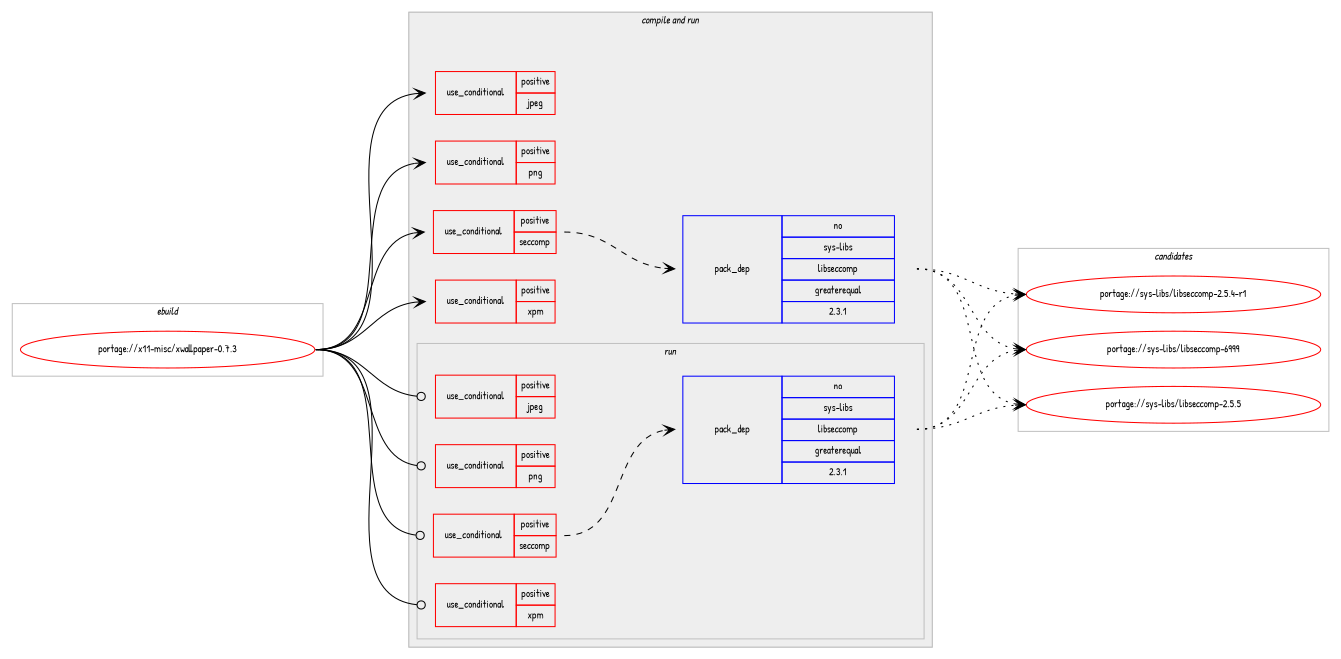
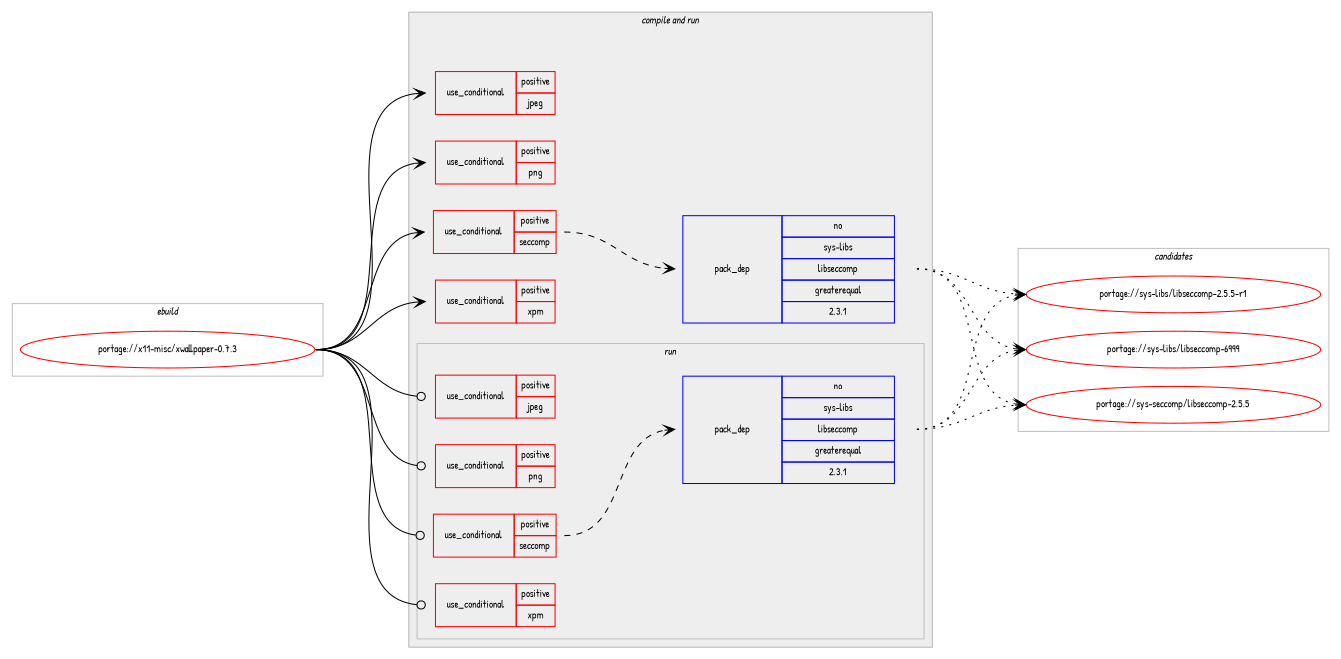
(1174, 294) -> (1174, 294)
(1174, 405) -> (1174, 405)
